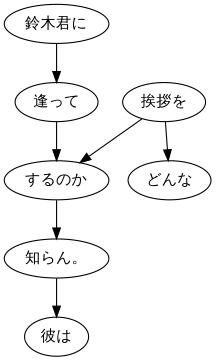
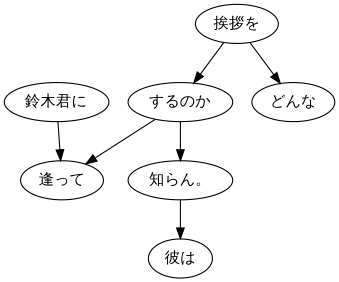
(57, 136) -> (125, 139)
